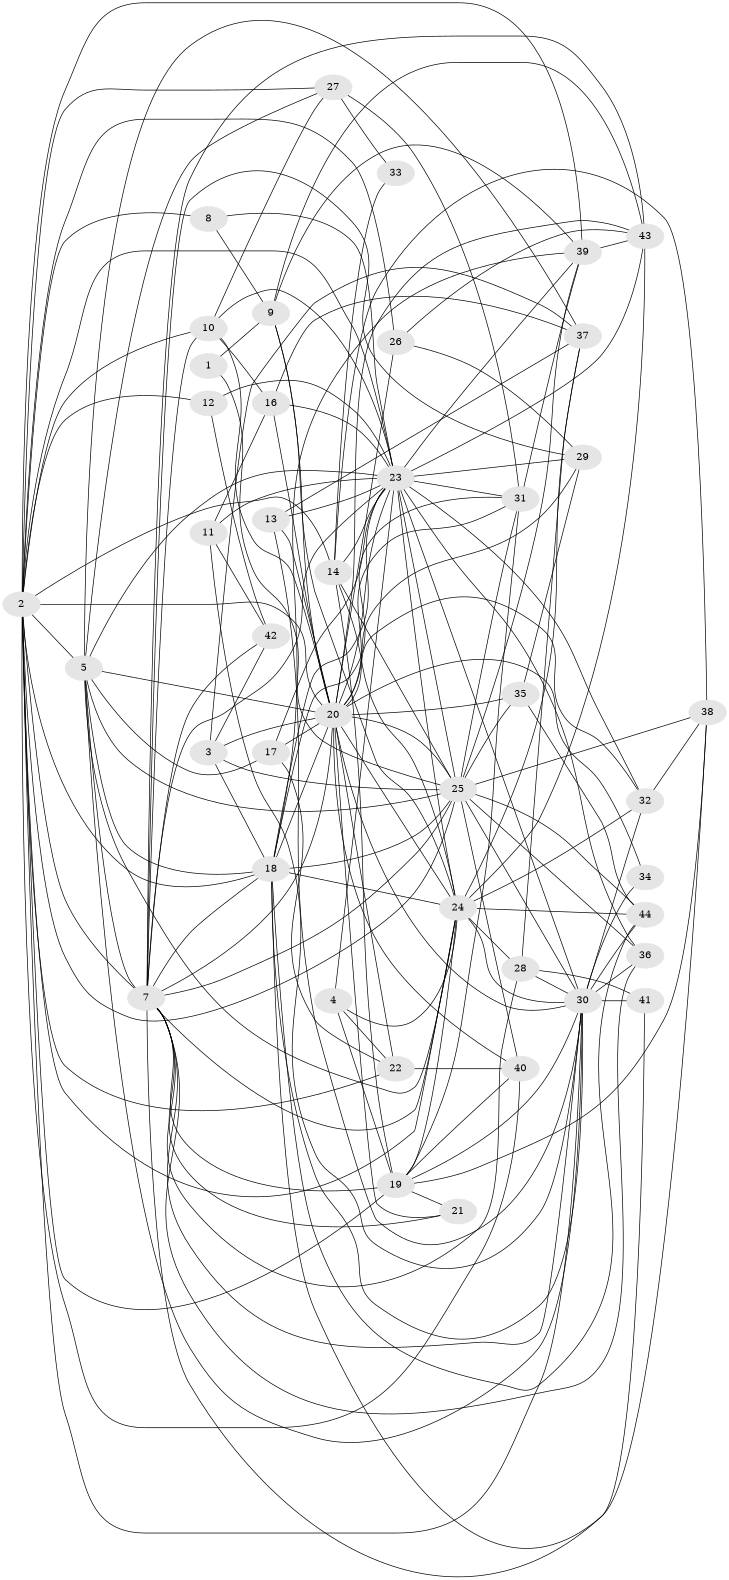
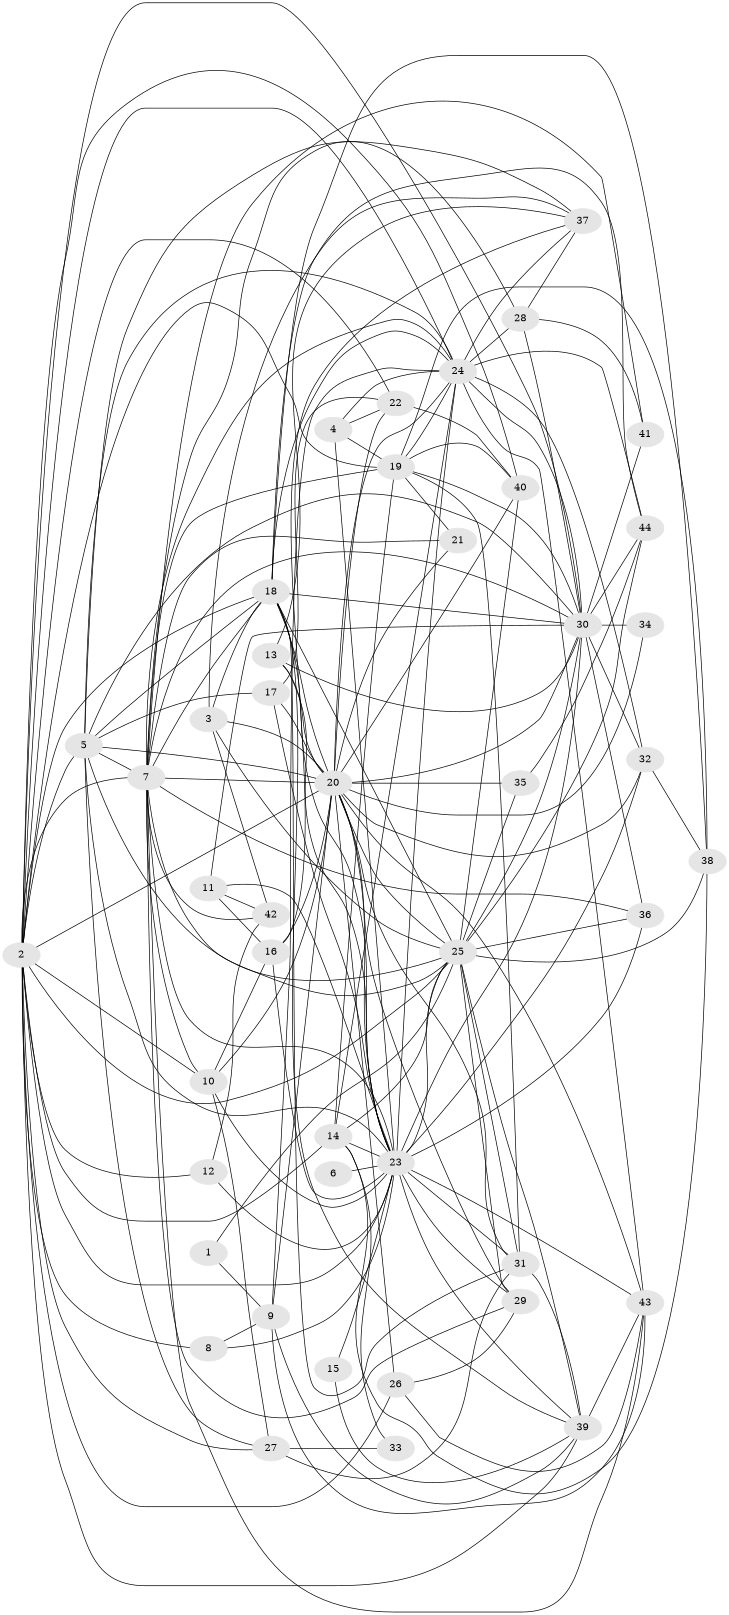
(546, 597) -> (473, 1064)
none -> (333, 1174)
none -> (333, 1369)
